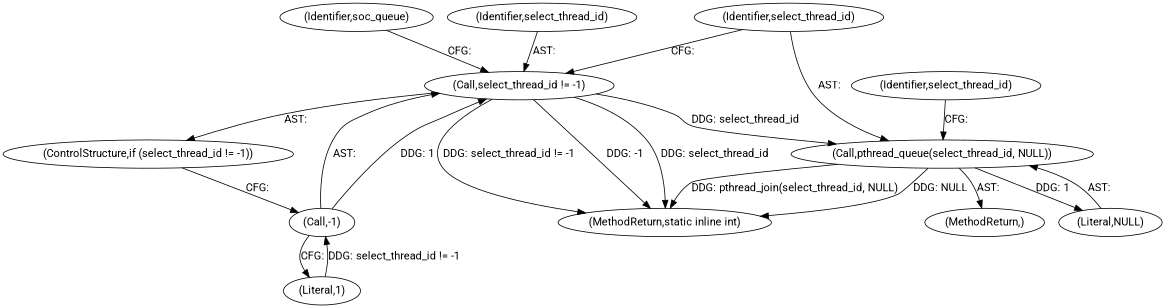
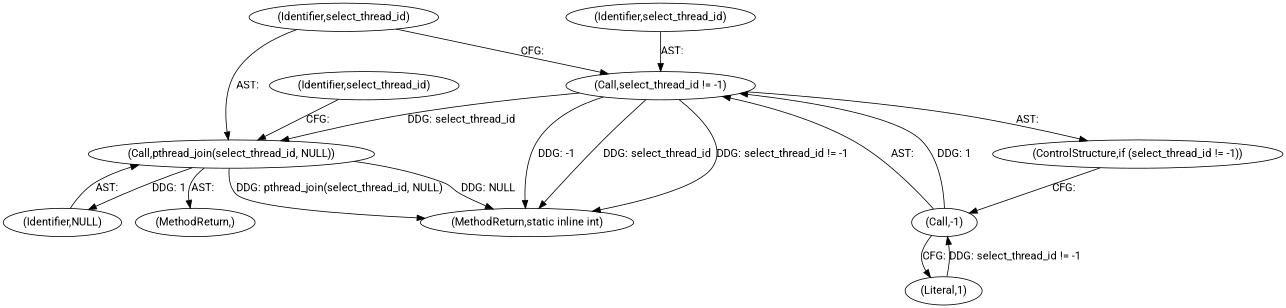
(357, 17) -> none
(942, 154) -> (231, 154)
(1110, 222) -> (62, 222)
